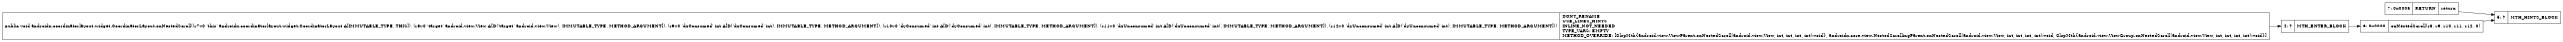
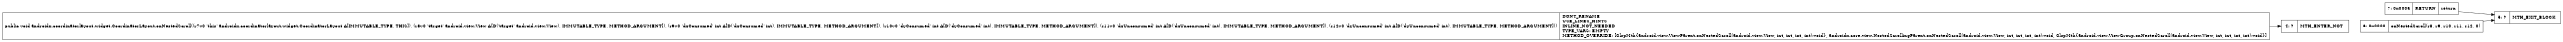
(2534, 17) -> (2534, 17)
(2322, 26) -> (2322, 26)
(2353, 26) -> none
